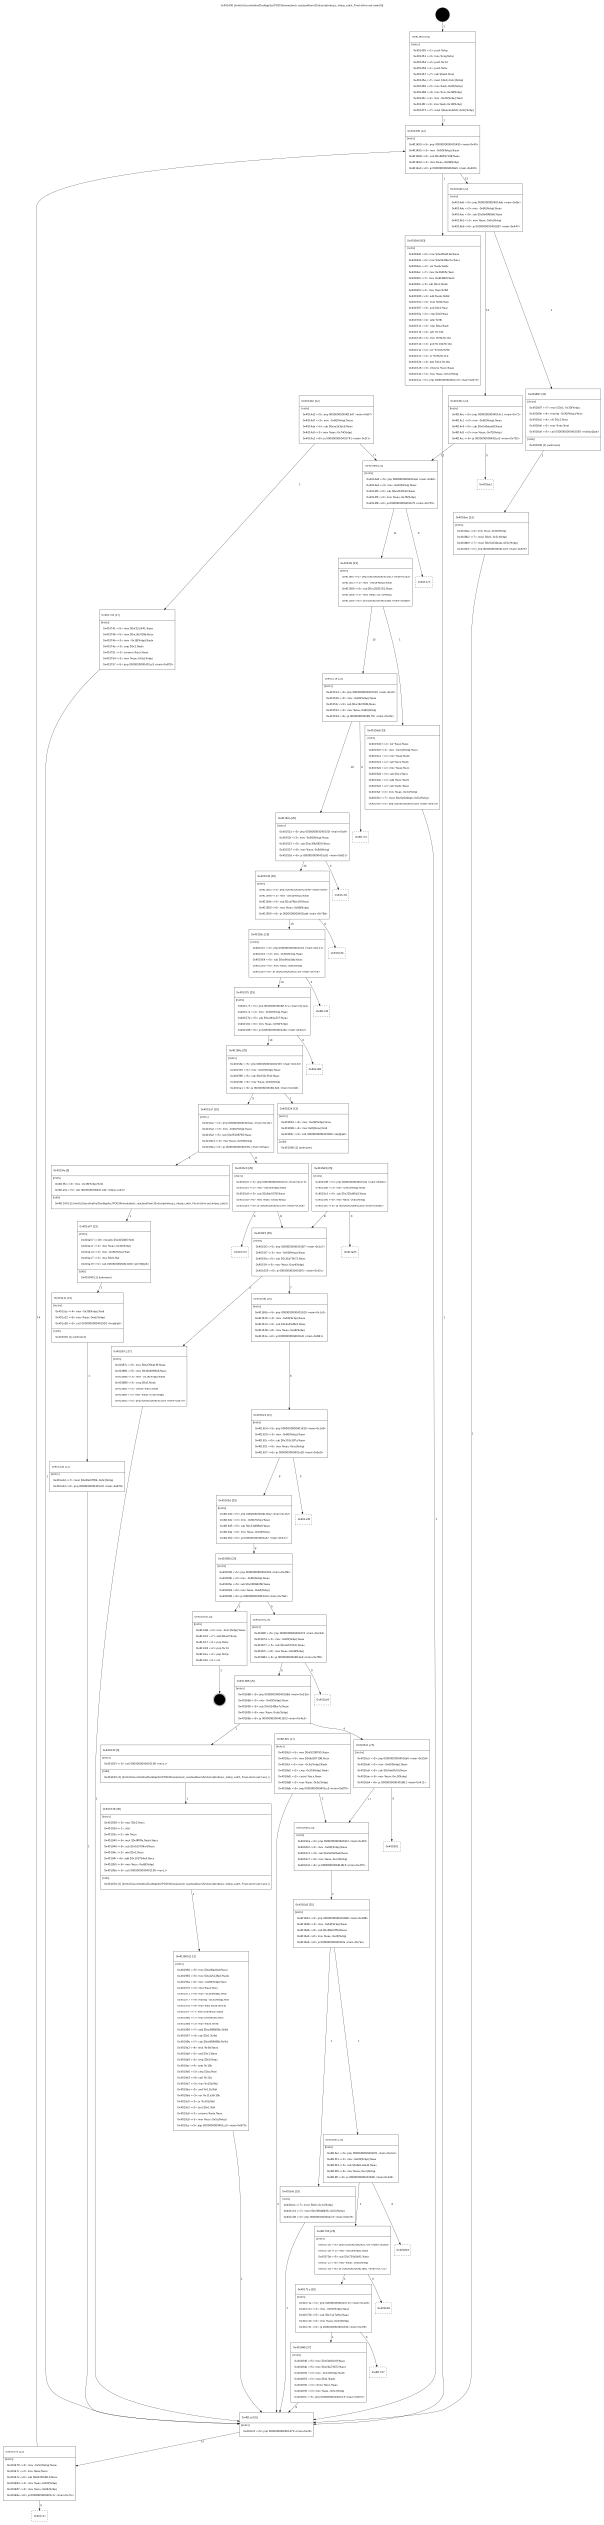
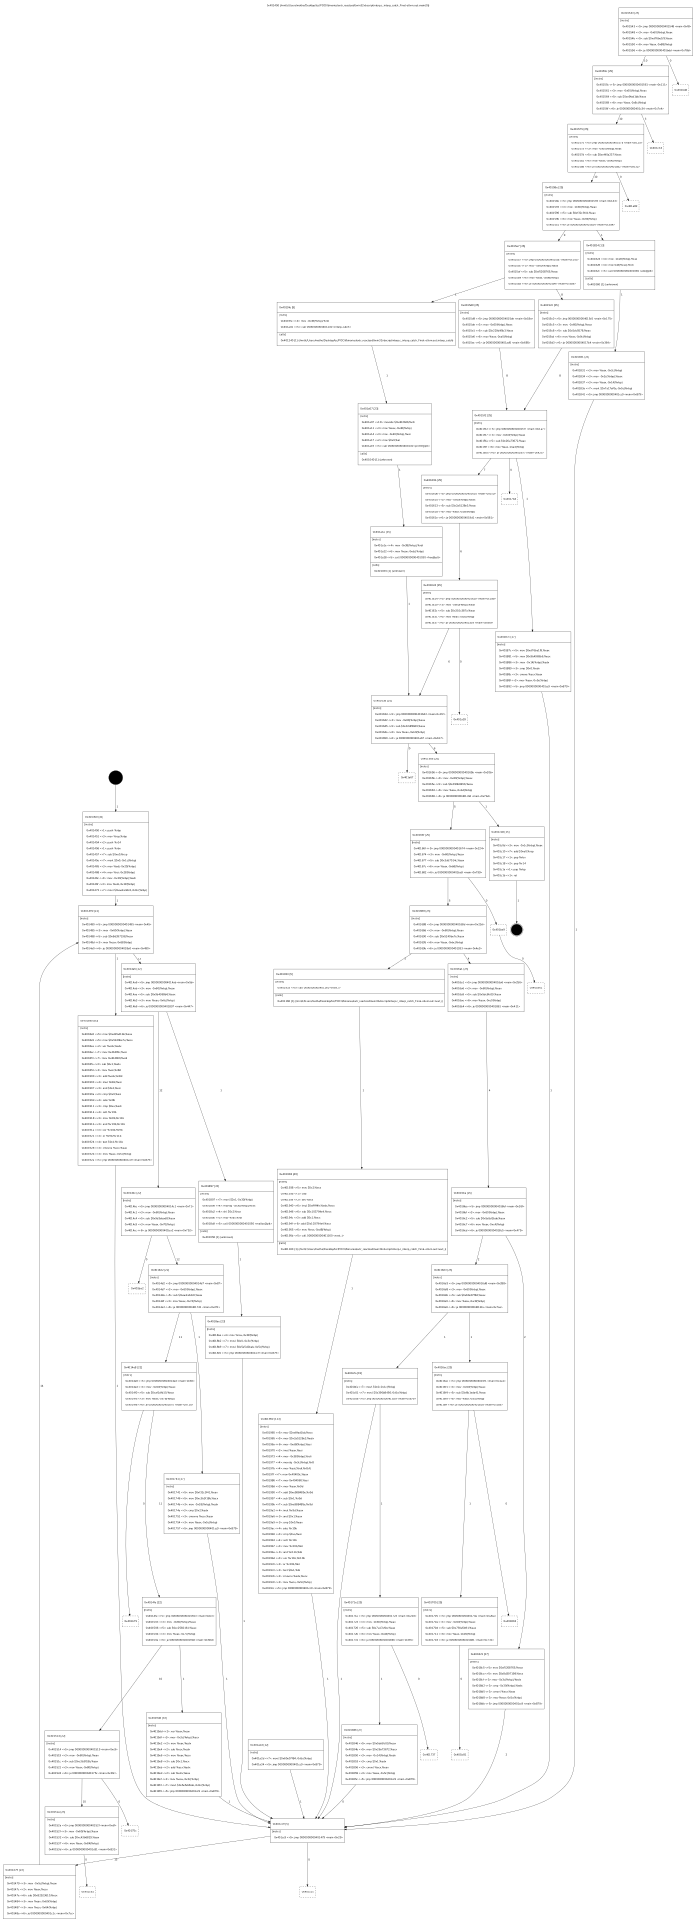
none -> (607, 376)
(444, 451) -> (172, 1249)
none -> (407, 778)
(303, 865) -> none
(247, 1228) -> (510, 475)
(350, 1252) -> none
(87, 1401) -> (408, 635)
(369, 1799) -> (489, 1090)
(322, 1807) -> (523, 1440)
(392, 1814) -> (516, 959)
(343, 2278) -> (380, 1500)
(39, 2505) -> (307, 1864)
